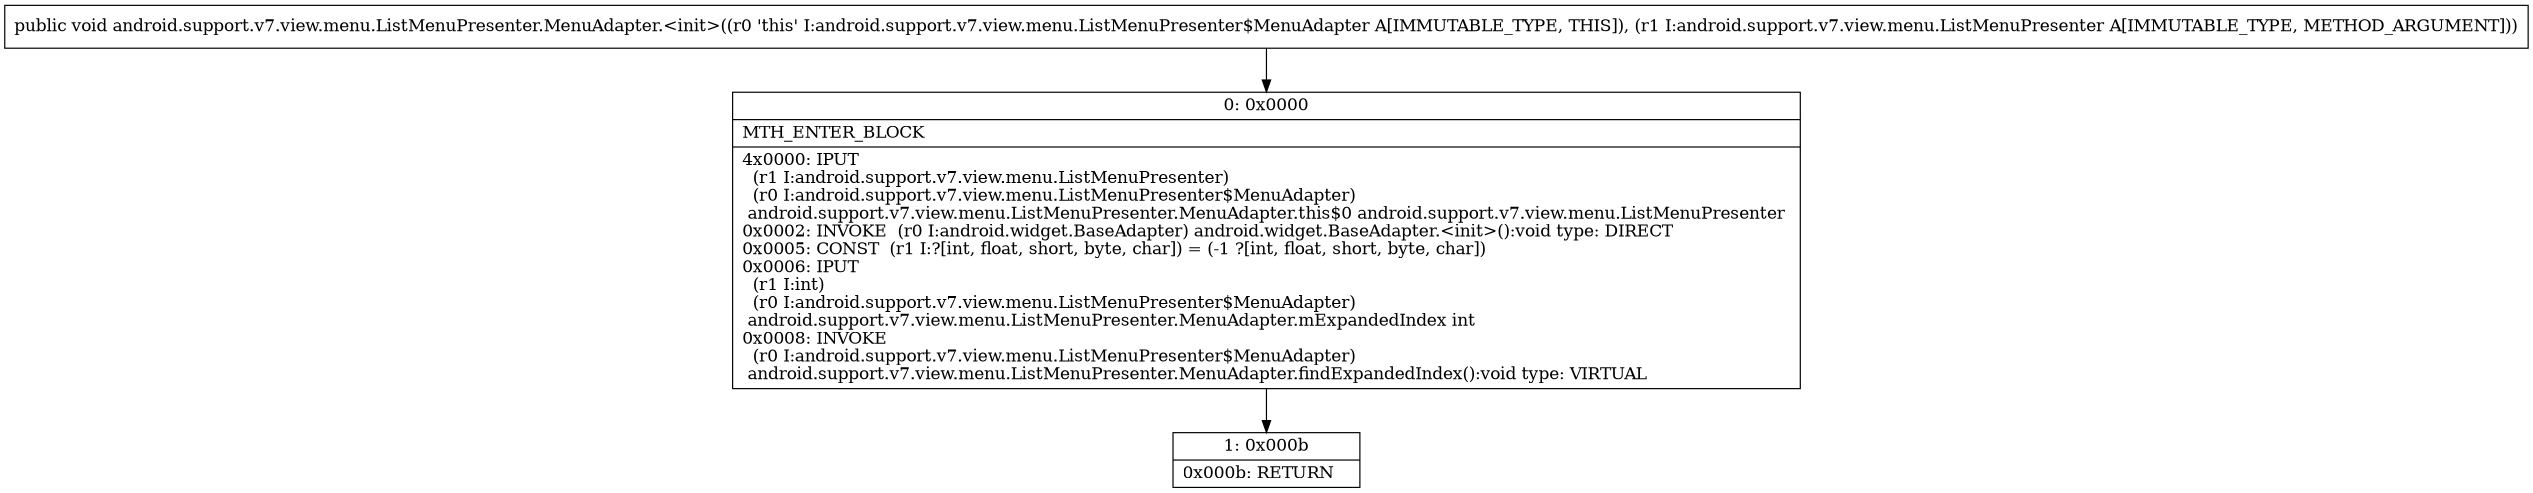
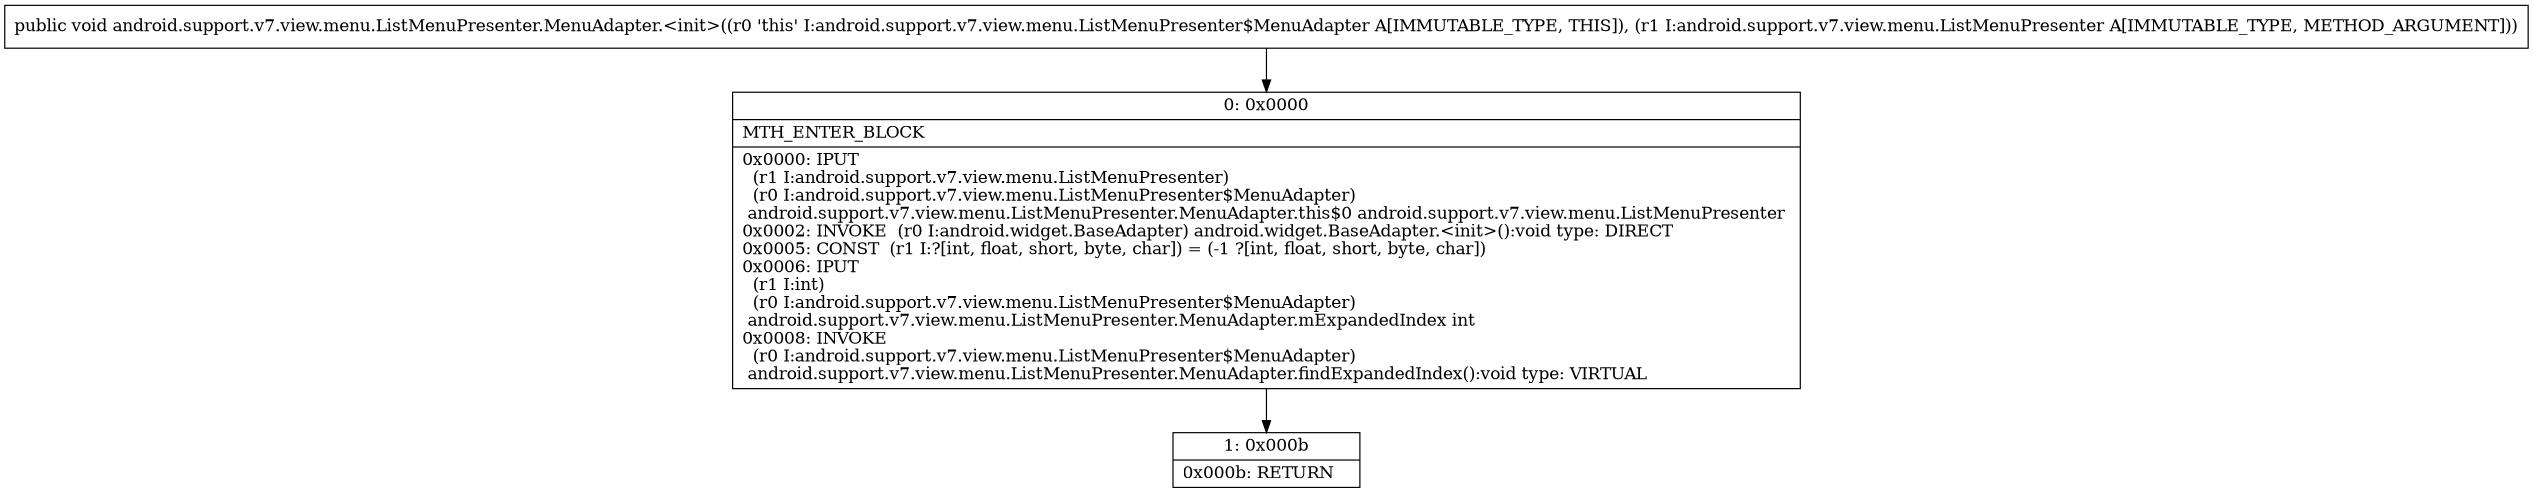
(806, 160) -> (806, 160)
